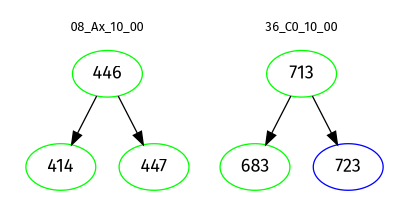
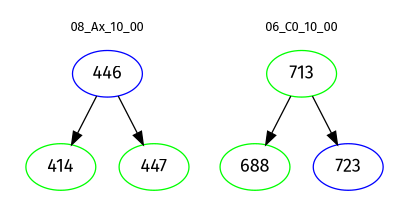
(302, 28) -> (302, 28)
(107, 74) -> (107, 74)
(255, 167) -> (255, 167)
